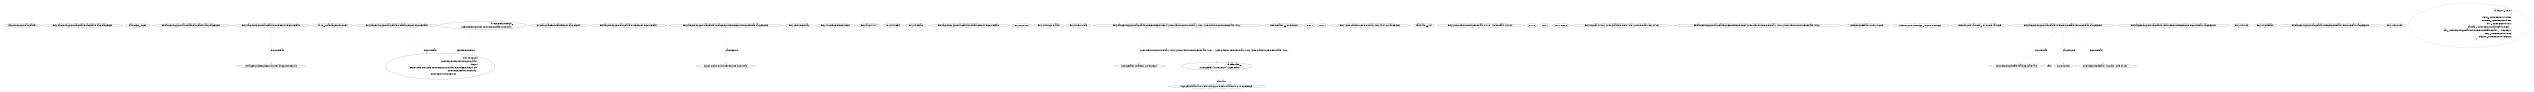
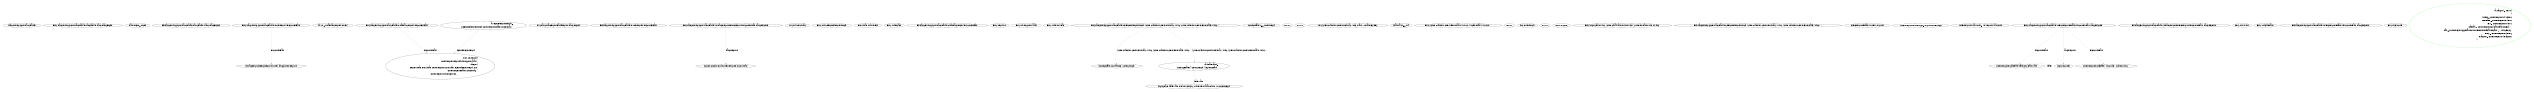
(799, 25) -> (797, 25)
(869, 25) -> none
(893, 25) -> (868, 25)
(1022, 25) -> (1000, 25)
none -> (1527, 25)
